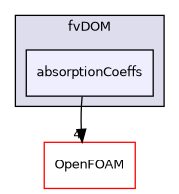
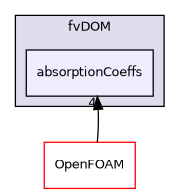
(81, 115) -> (98, 126)
